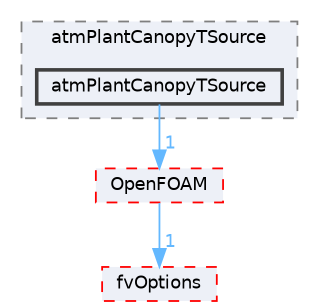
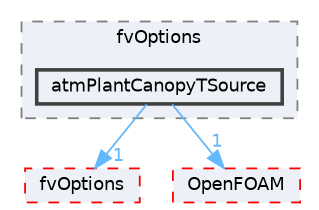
(159, 39) -> (159, 39)
(159, 226) -> (127, 129)
